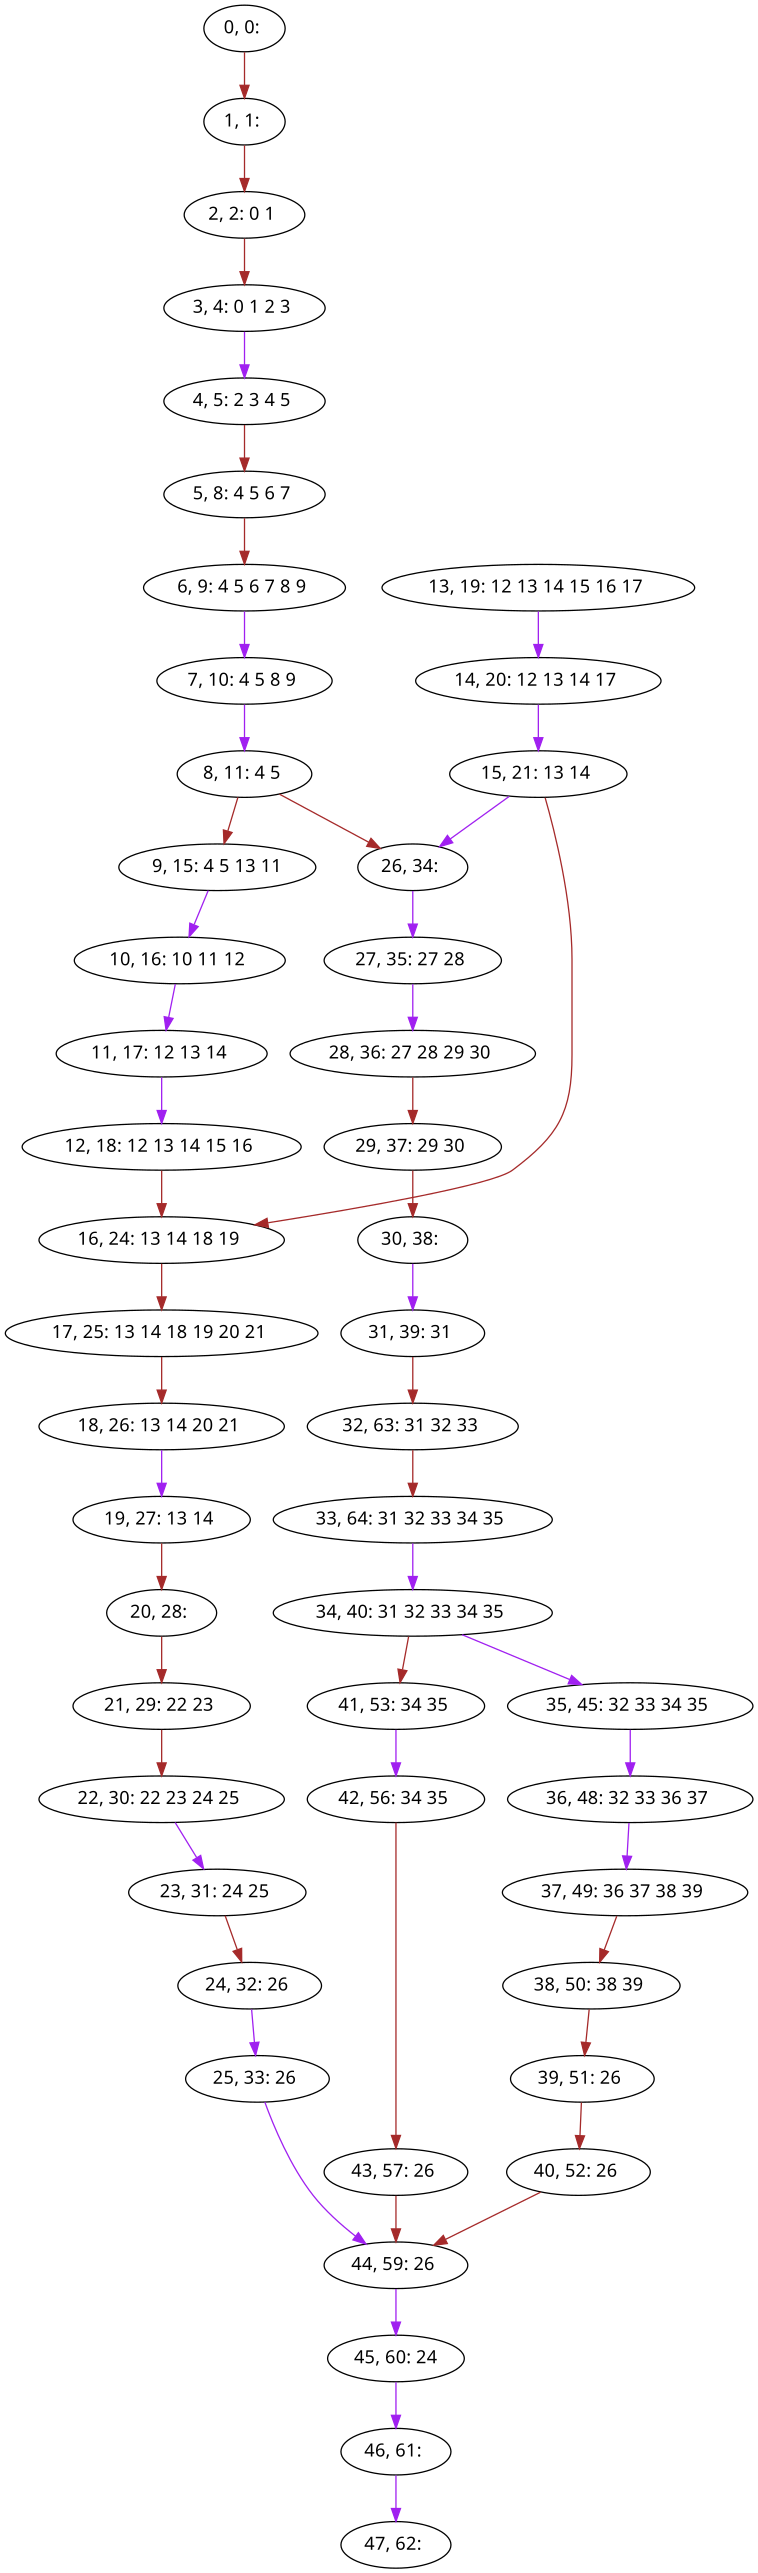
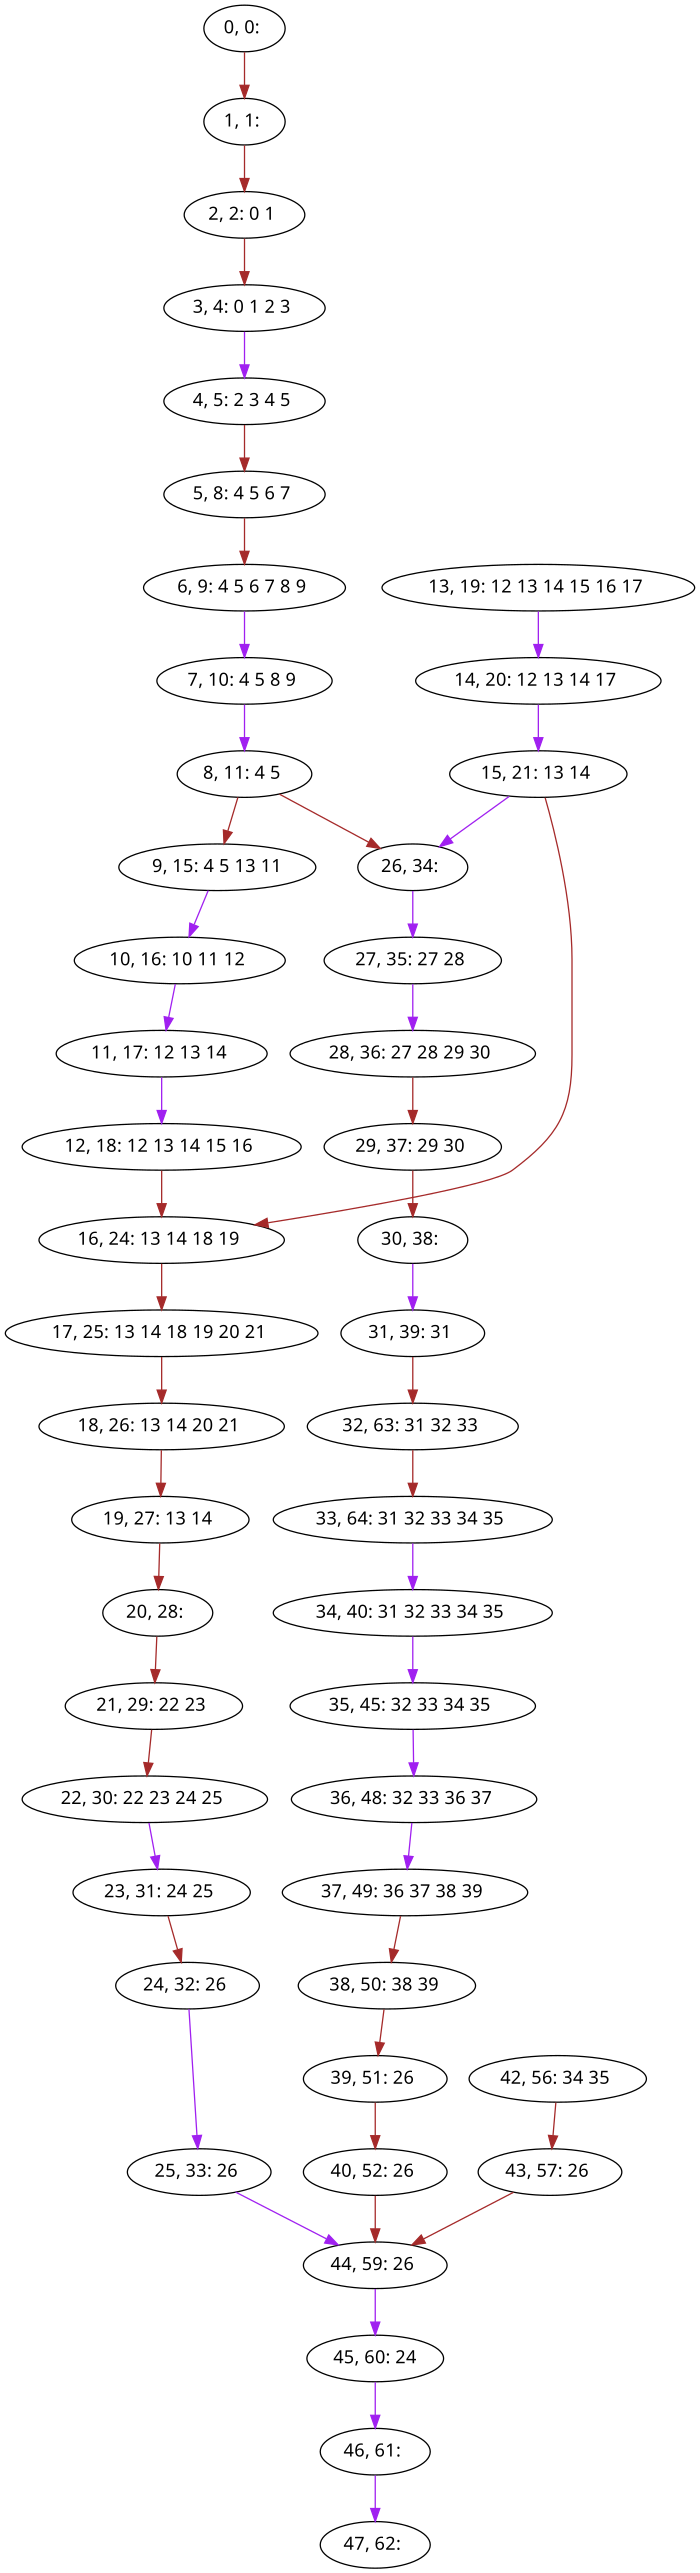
(162, 1467) -> (161, 1467)
(396, 1706) -> none
